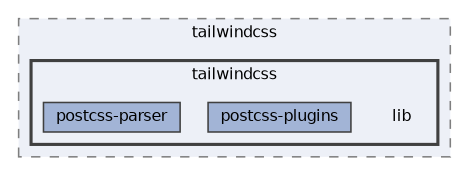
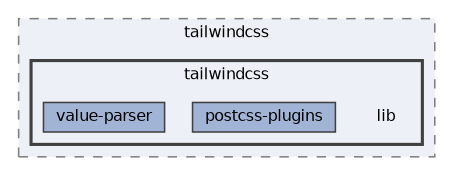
(112, 117) -> (104, 117)
